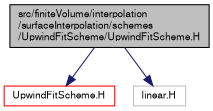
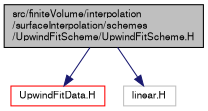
(59, 96) -> (58, 96)
